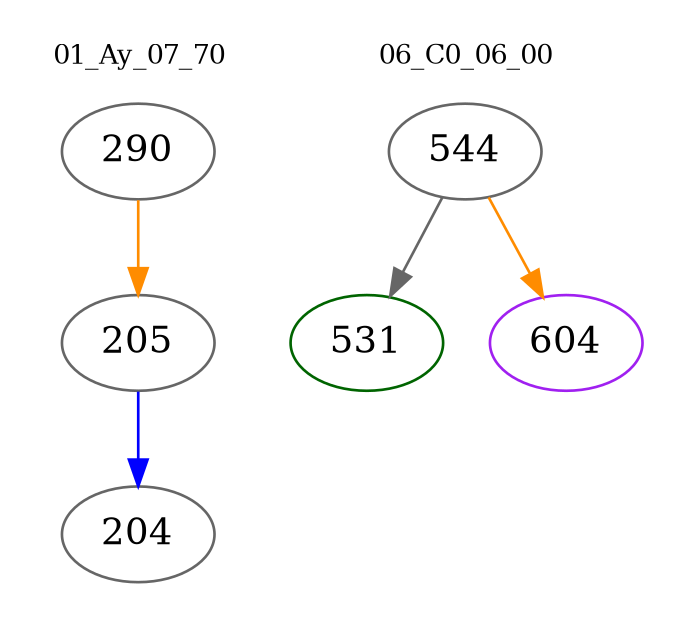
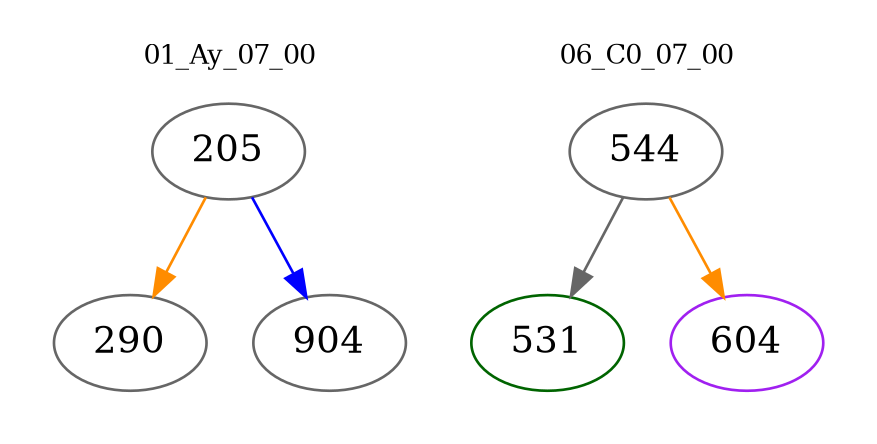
(140, 57) -> (230, 57)
(467, 57) -> (647, 57)
(138, 234) -> (186, 235)
(138, 534) -> (330, 343)
